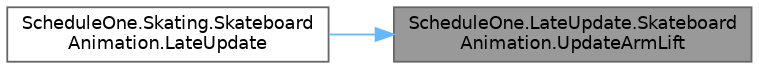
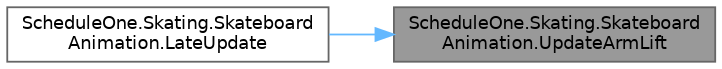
(573, 34) -> (555, 34)
